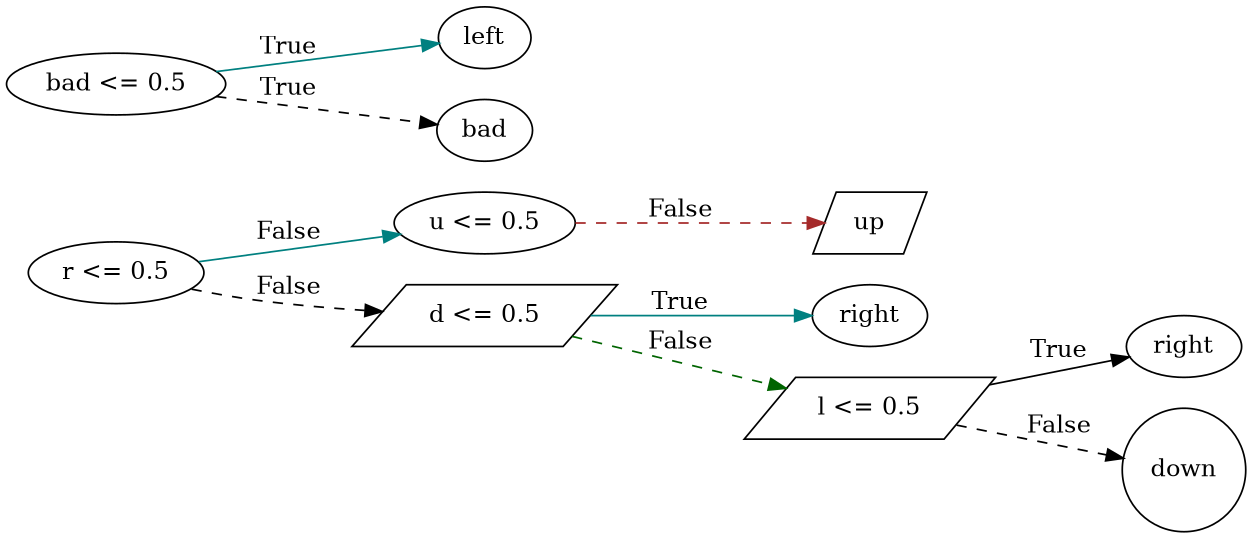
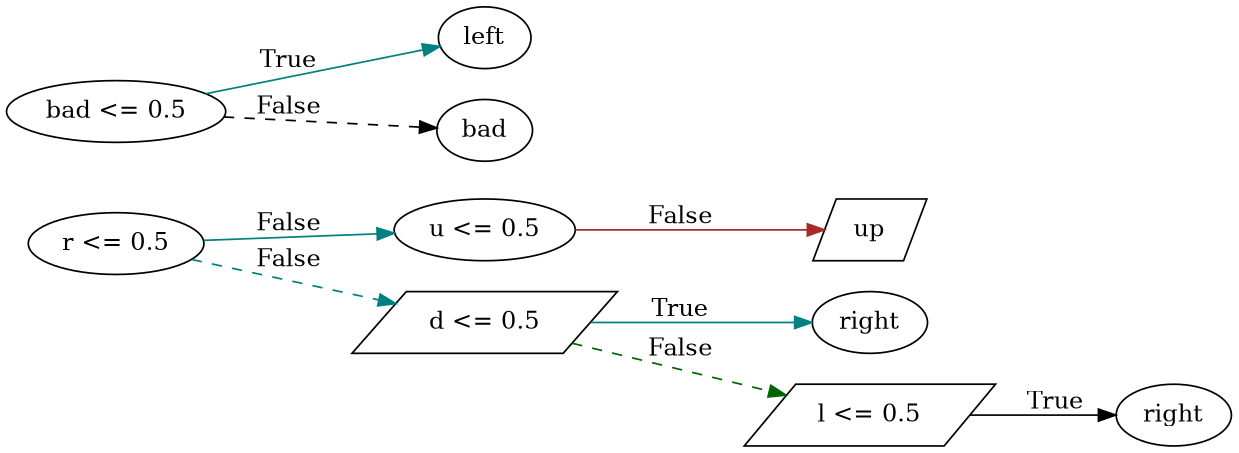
(289, 88) -> (289, 107)
(691, 223) -> (691, 230)
(278, 303) -> (285, 280)
(1184, 470) -> none
